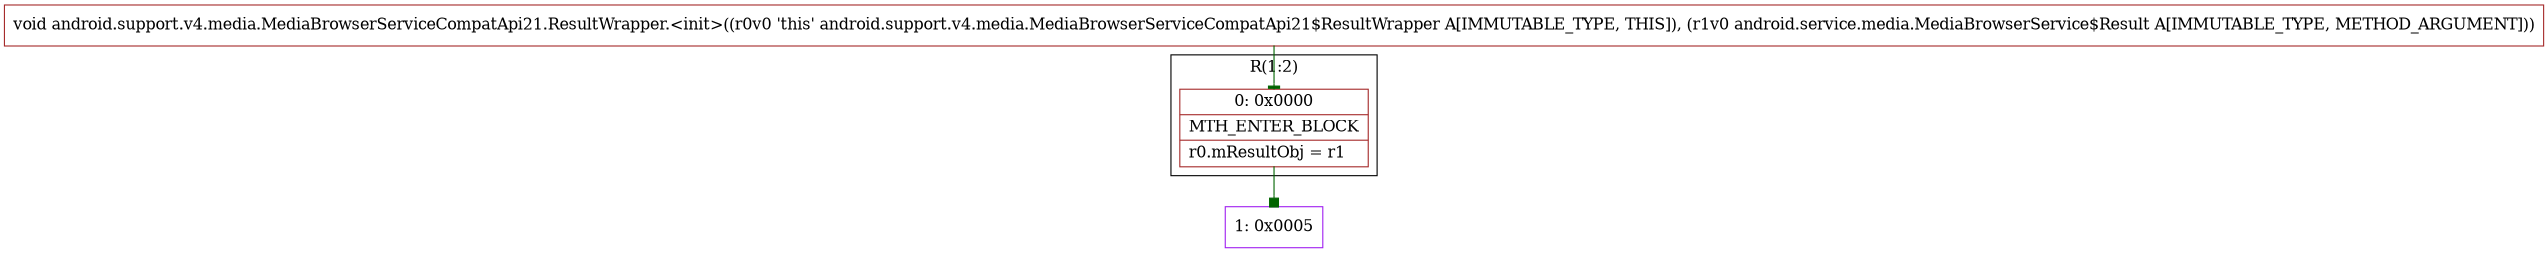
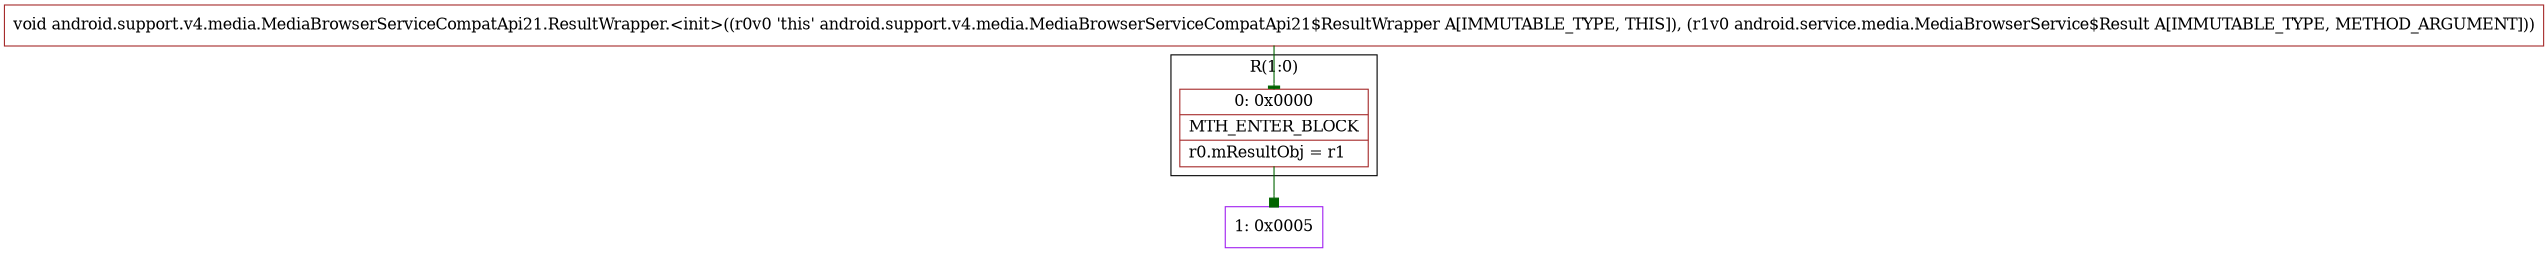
(1274, 68) -> (1274, 68)
